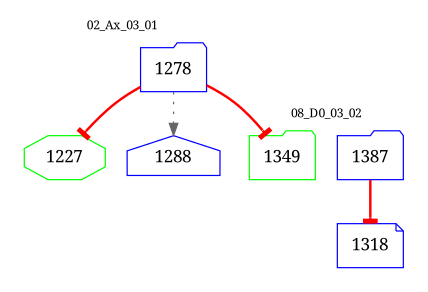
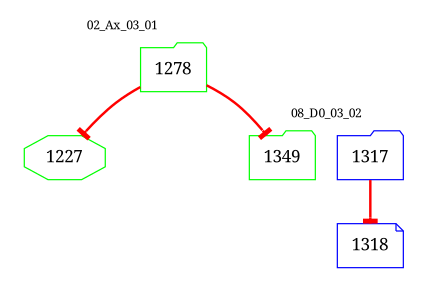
(174, 70) -> (174, 70)
(174, 158) -> none
(370, 158) -> (370, 158)
